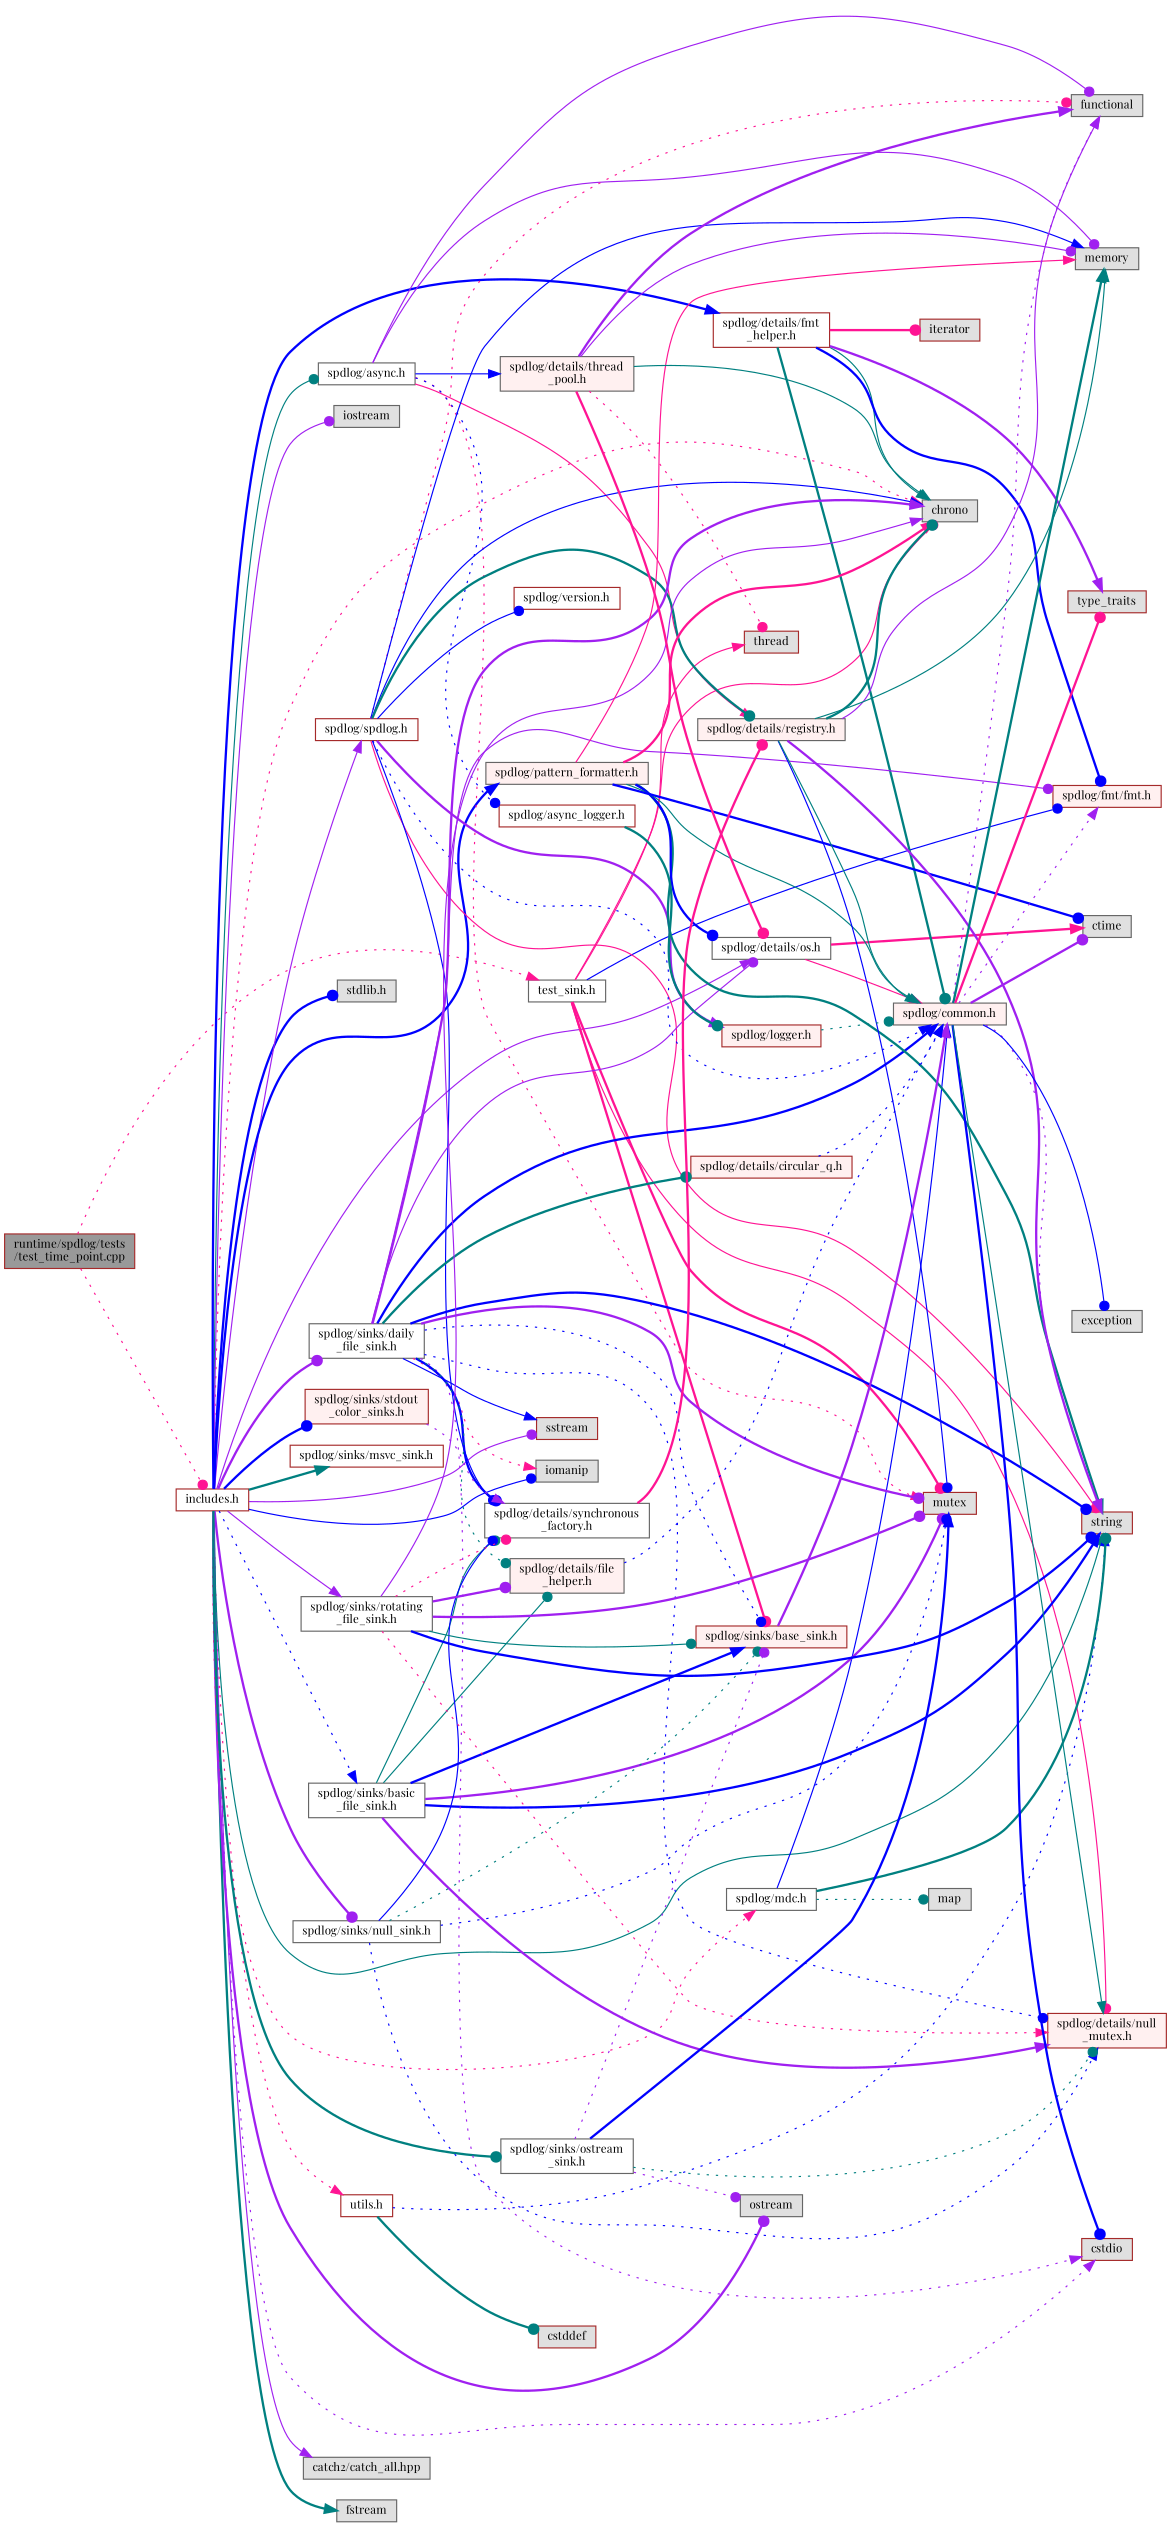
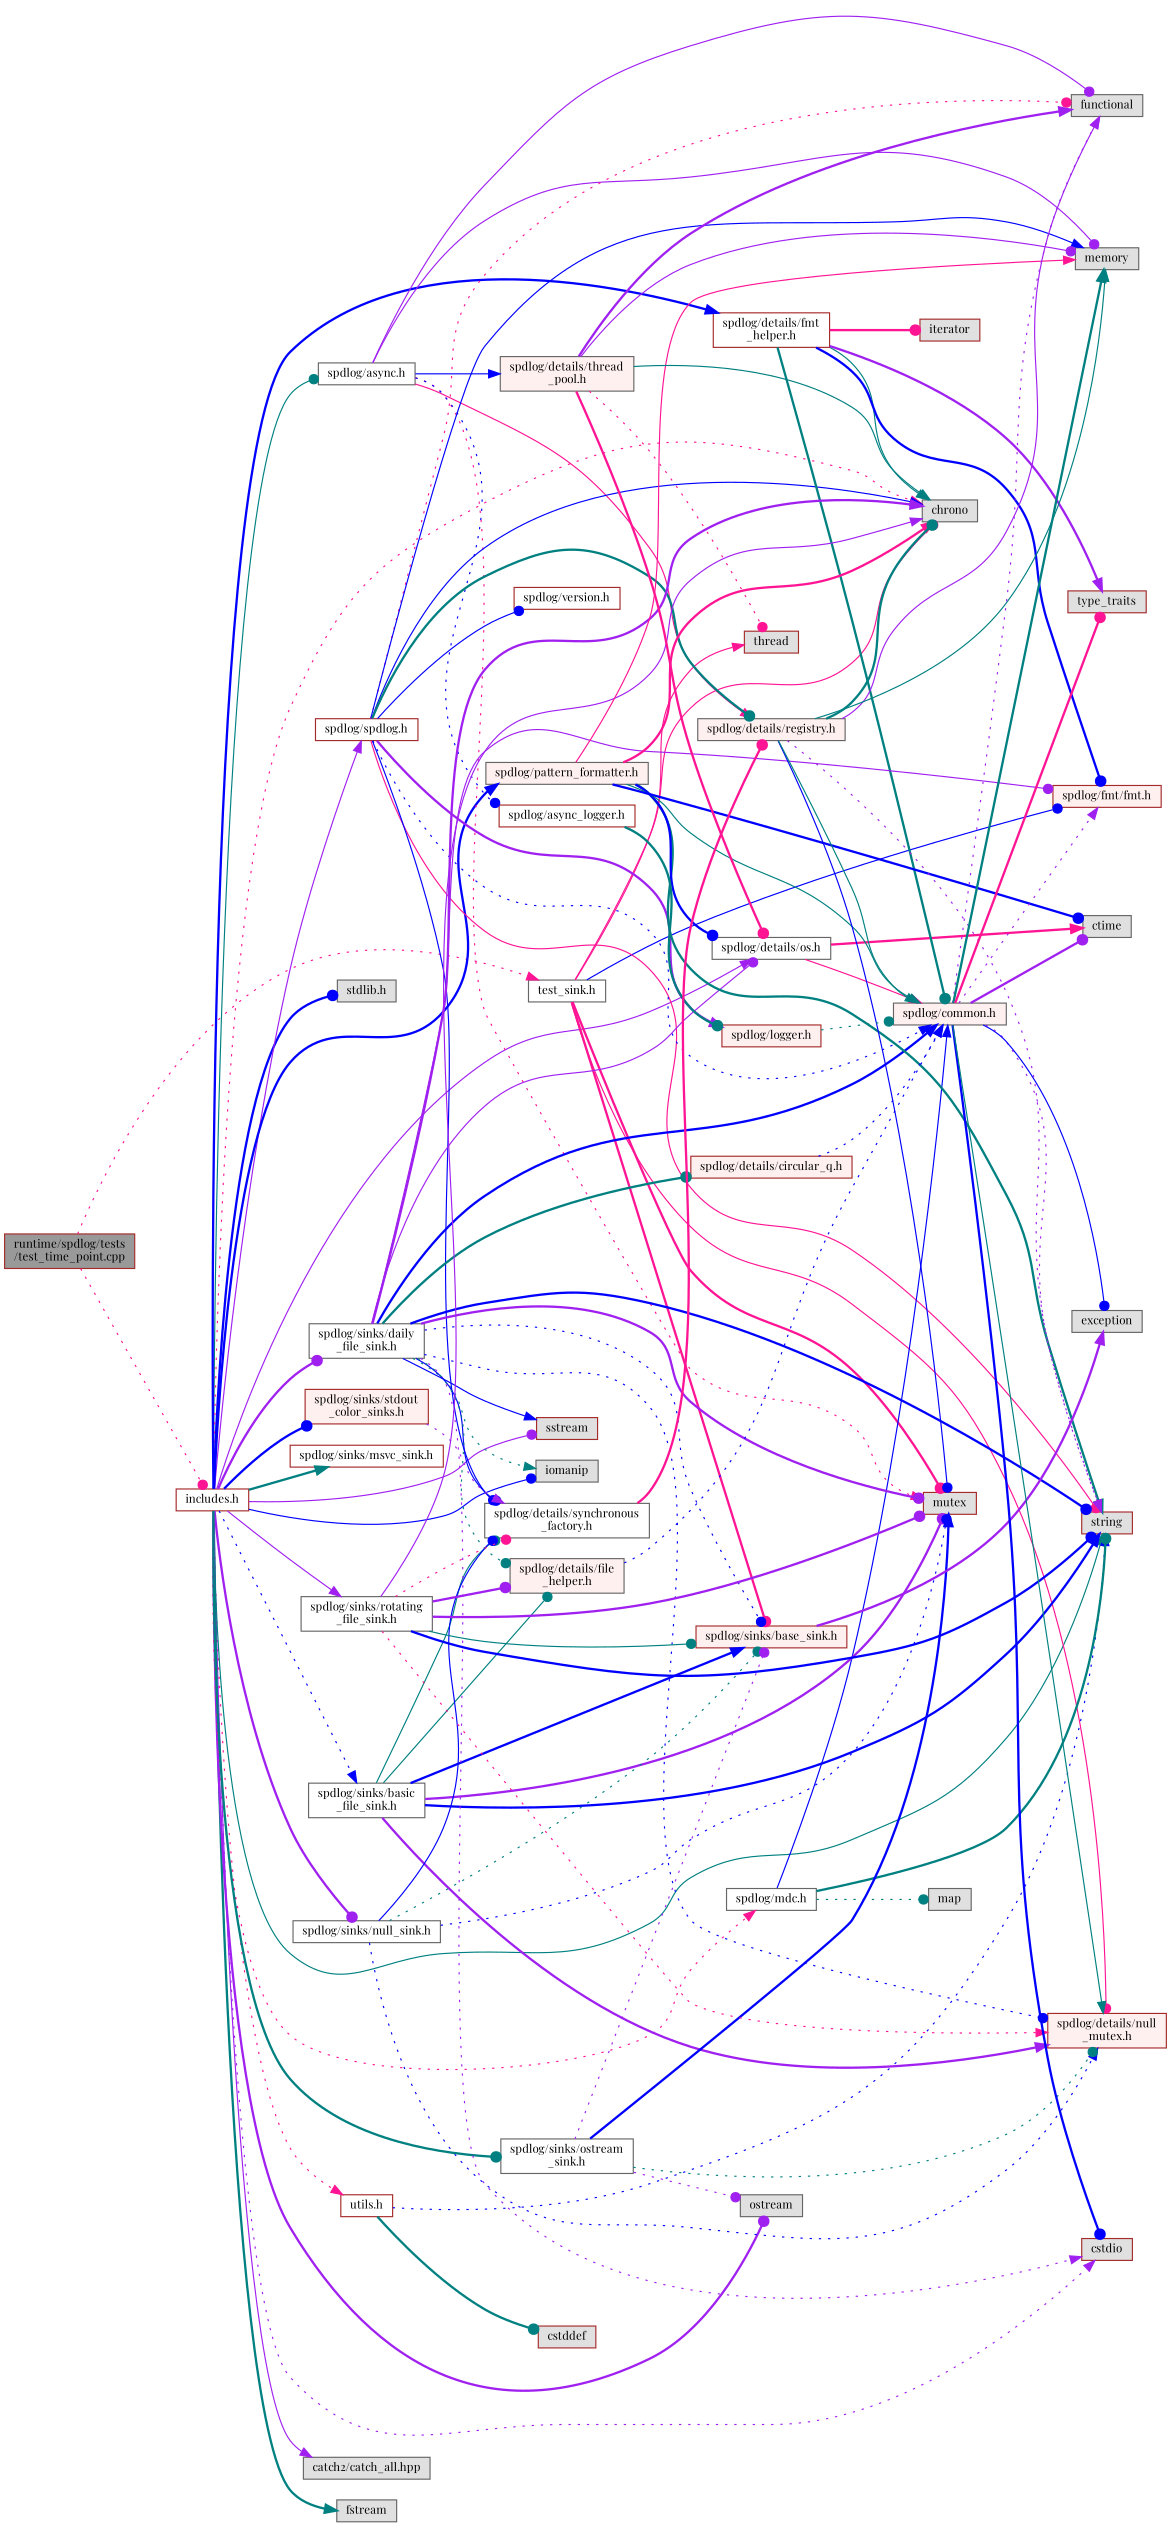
(367, 416) -> none
(1029, 1060) -> (1029, 1060)
(883, 1338) -> (1002, 1528)
(462, 1423) -> (462, 1423)
(472, 1436) -> (472, 1436)
